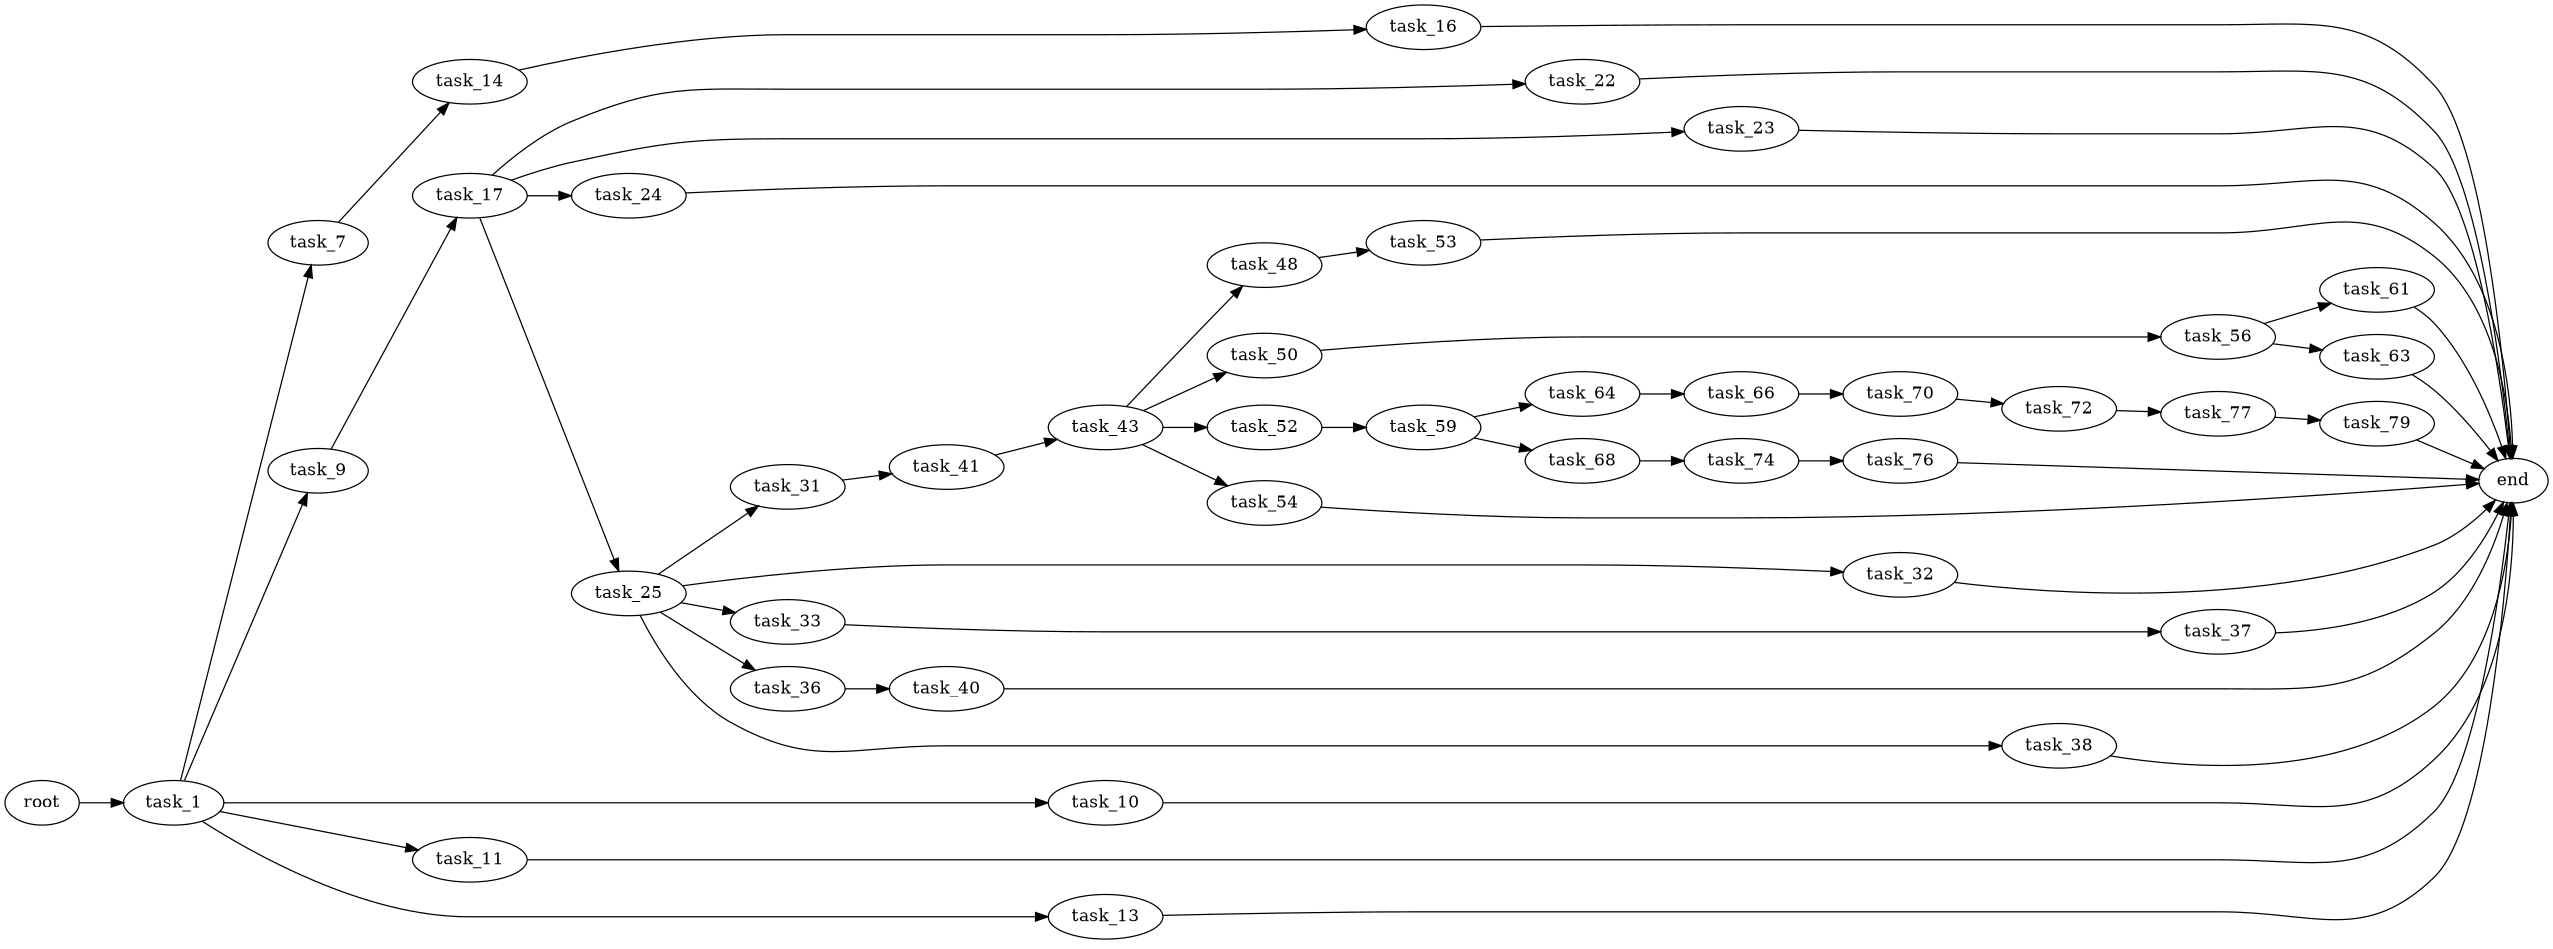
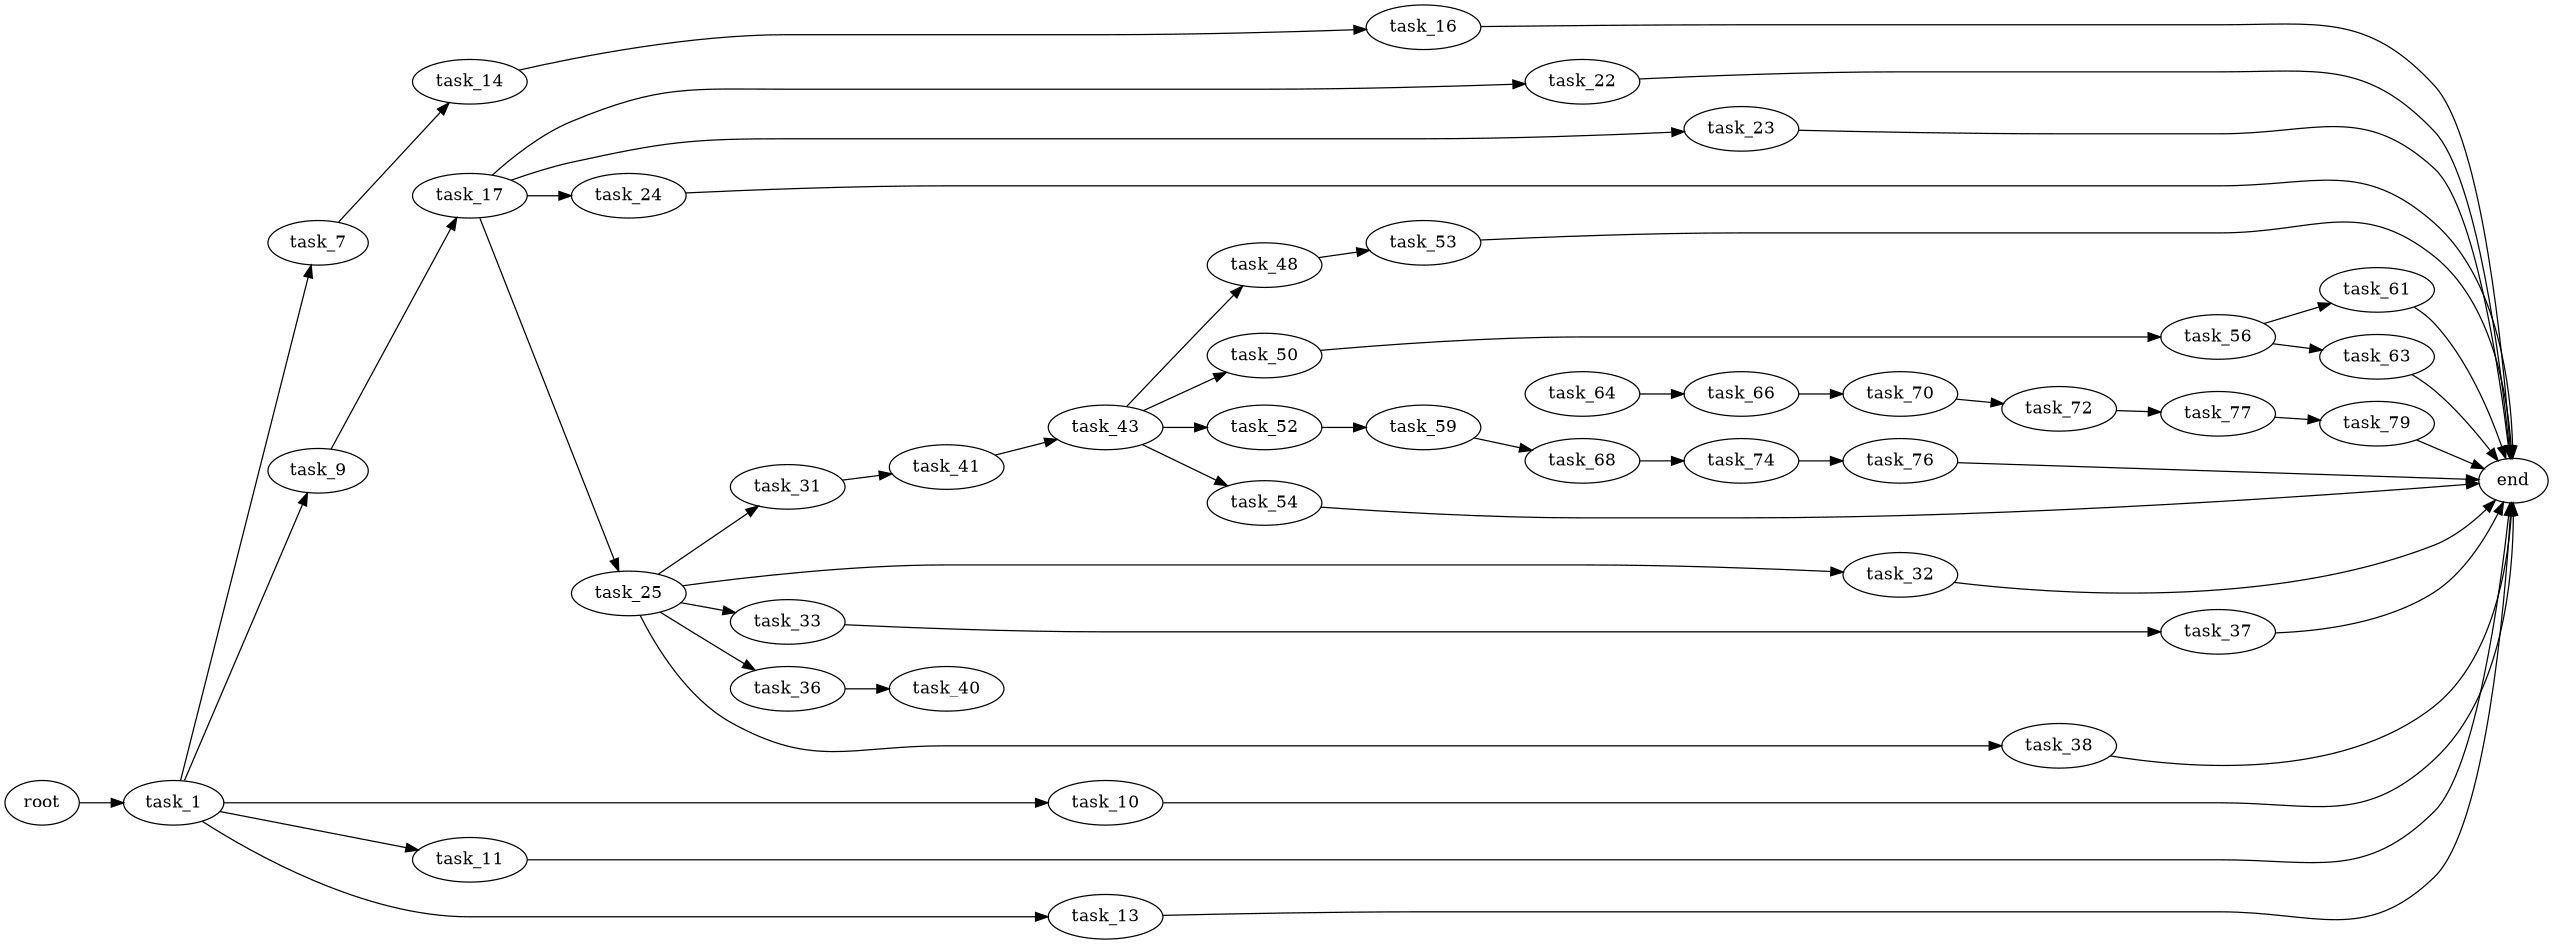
(1497, 412) -> none
(1796, 689) -> none
